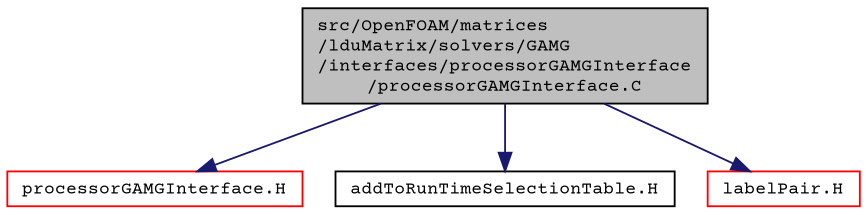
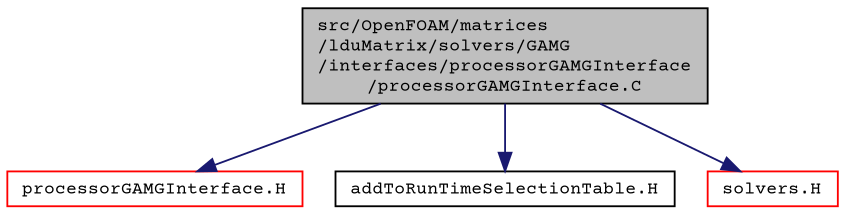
(784, 189) -> (773, 189)
